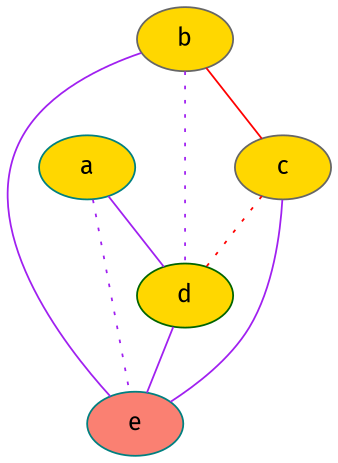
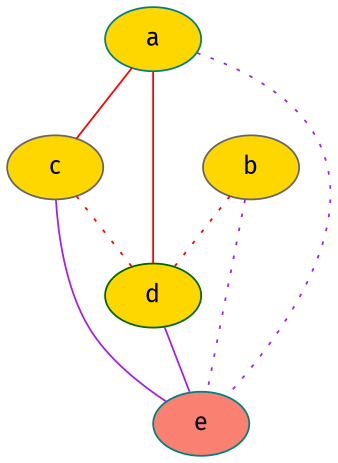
(234, 103) -> (104, 103)
(185, 167) -> (202, 231)
(8, 206) -> (226, 296)
(136, 231) -> (153, 167)
